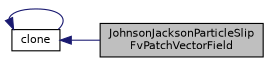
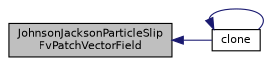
(86, 40) -> (198, 40)
